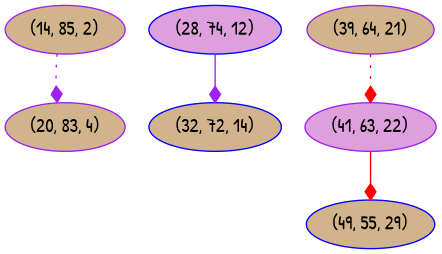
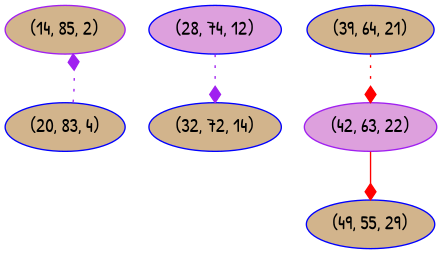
(371, 30) -> (371, 30)
(56, 70) -> (74, 86)
(215, 70) -> (215, 70)
(65, 127) -> (65, 127)
(371, 127) -> (371, 127)
